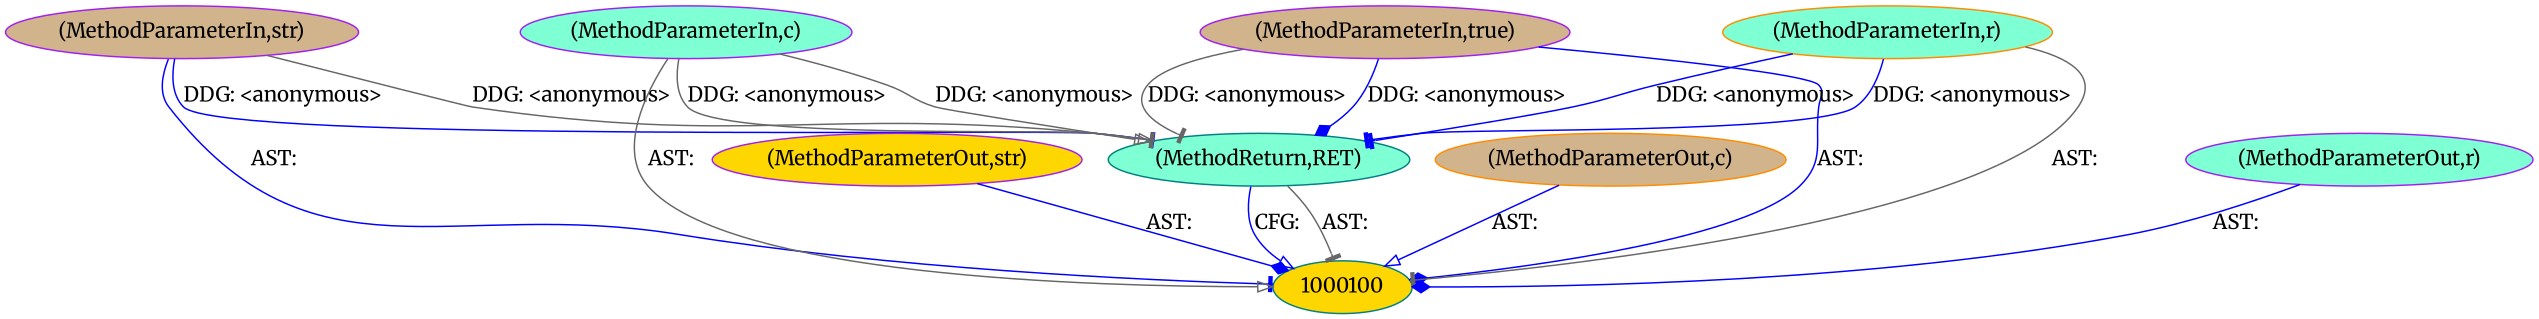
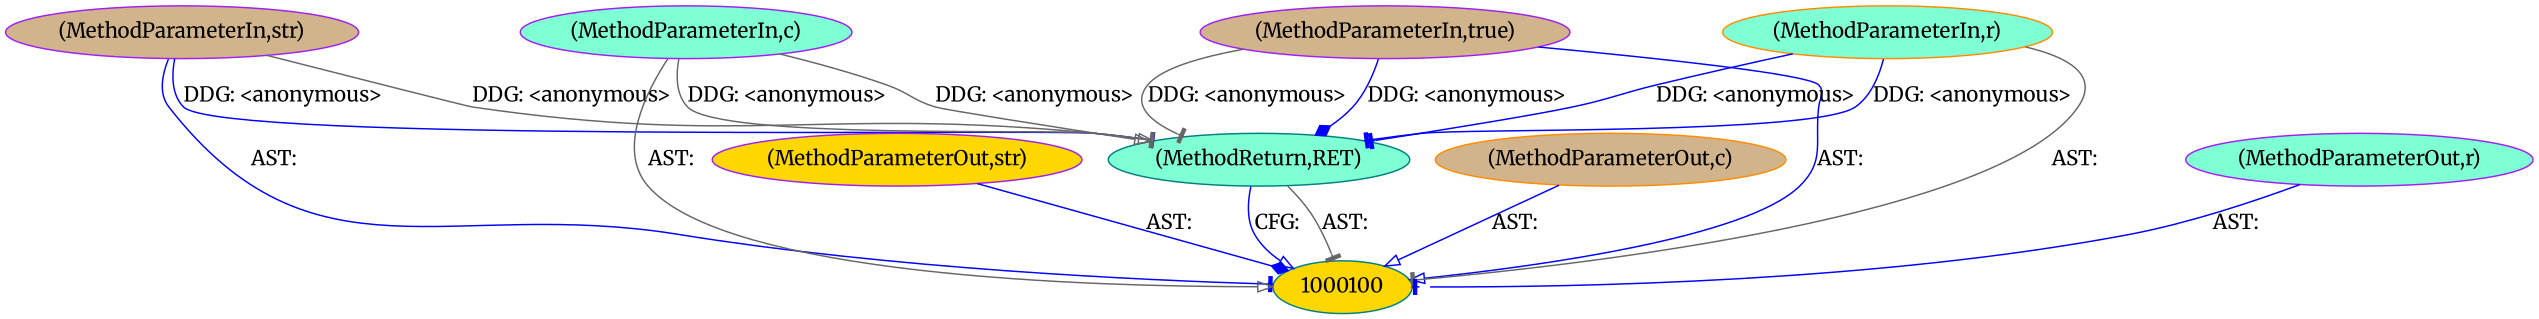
(1800, 186) -> (1800, 186)
(1870, 269) -> (1870, 269)
